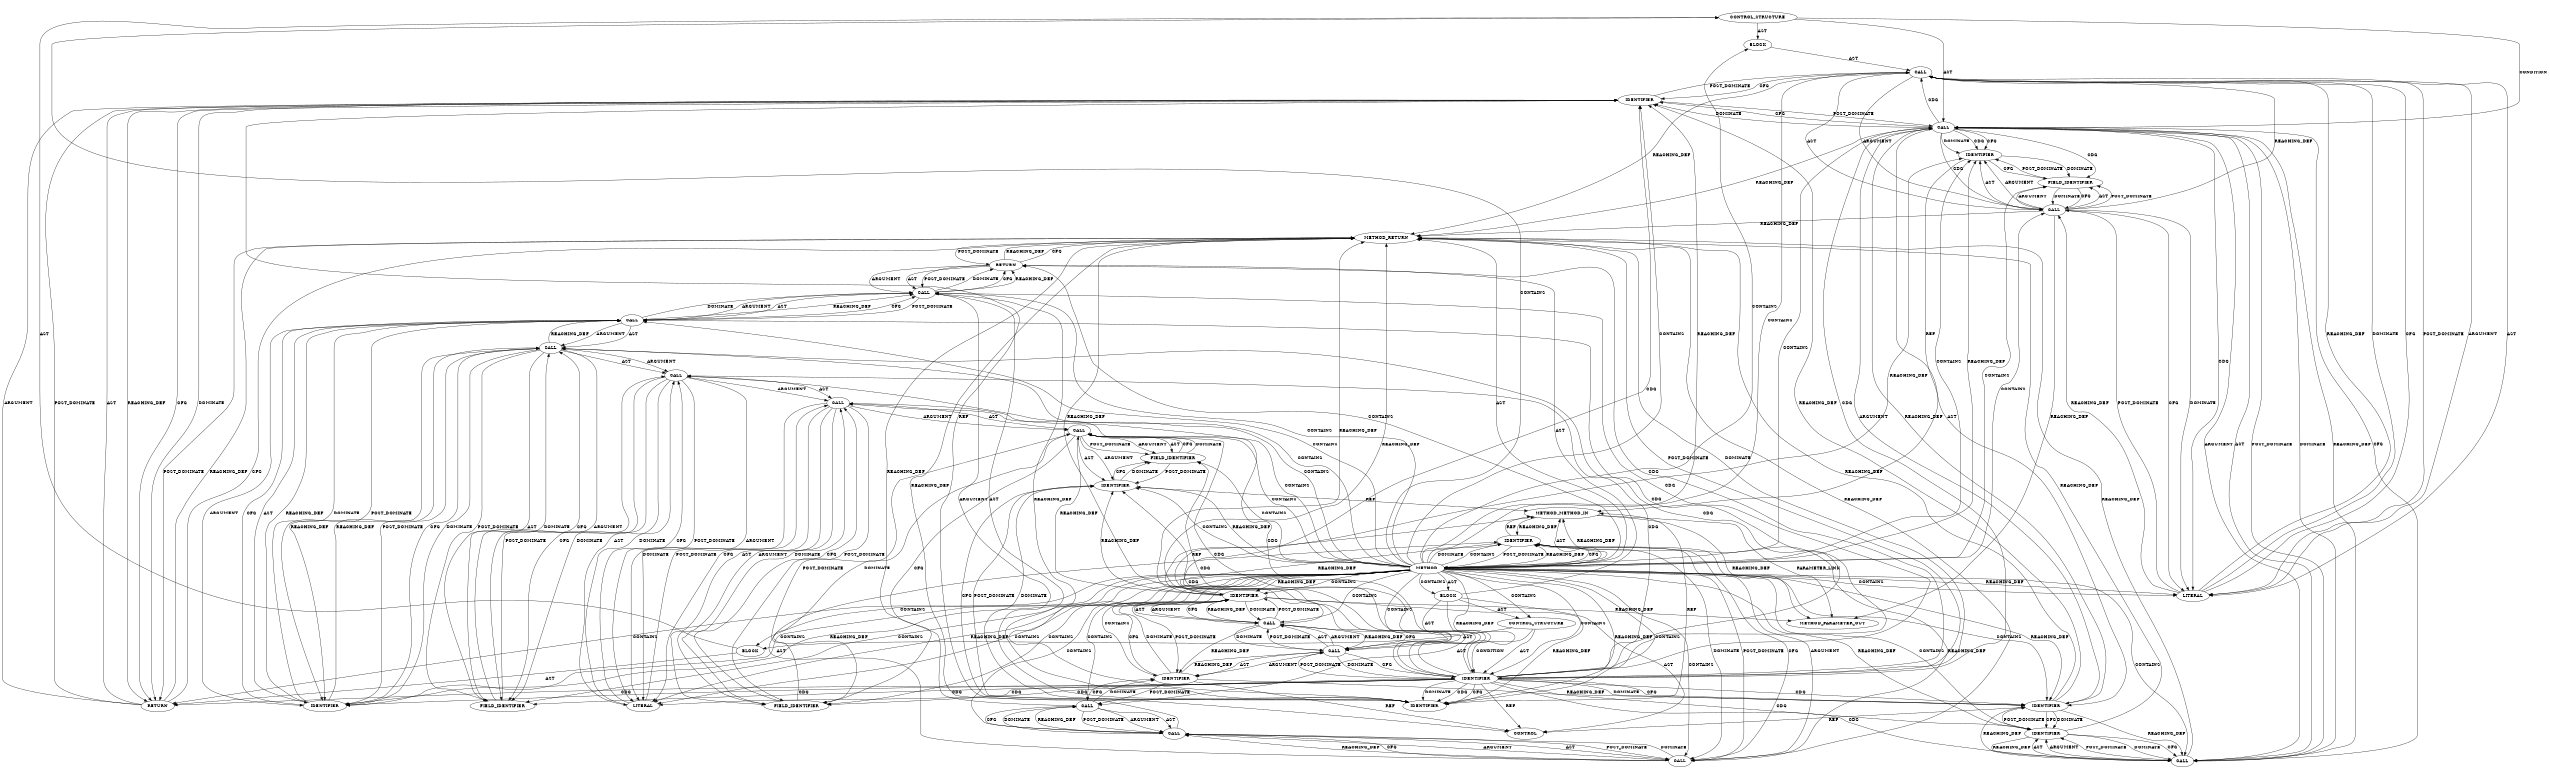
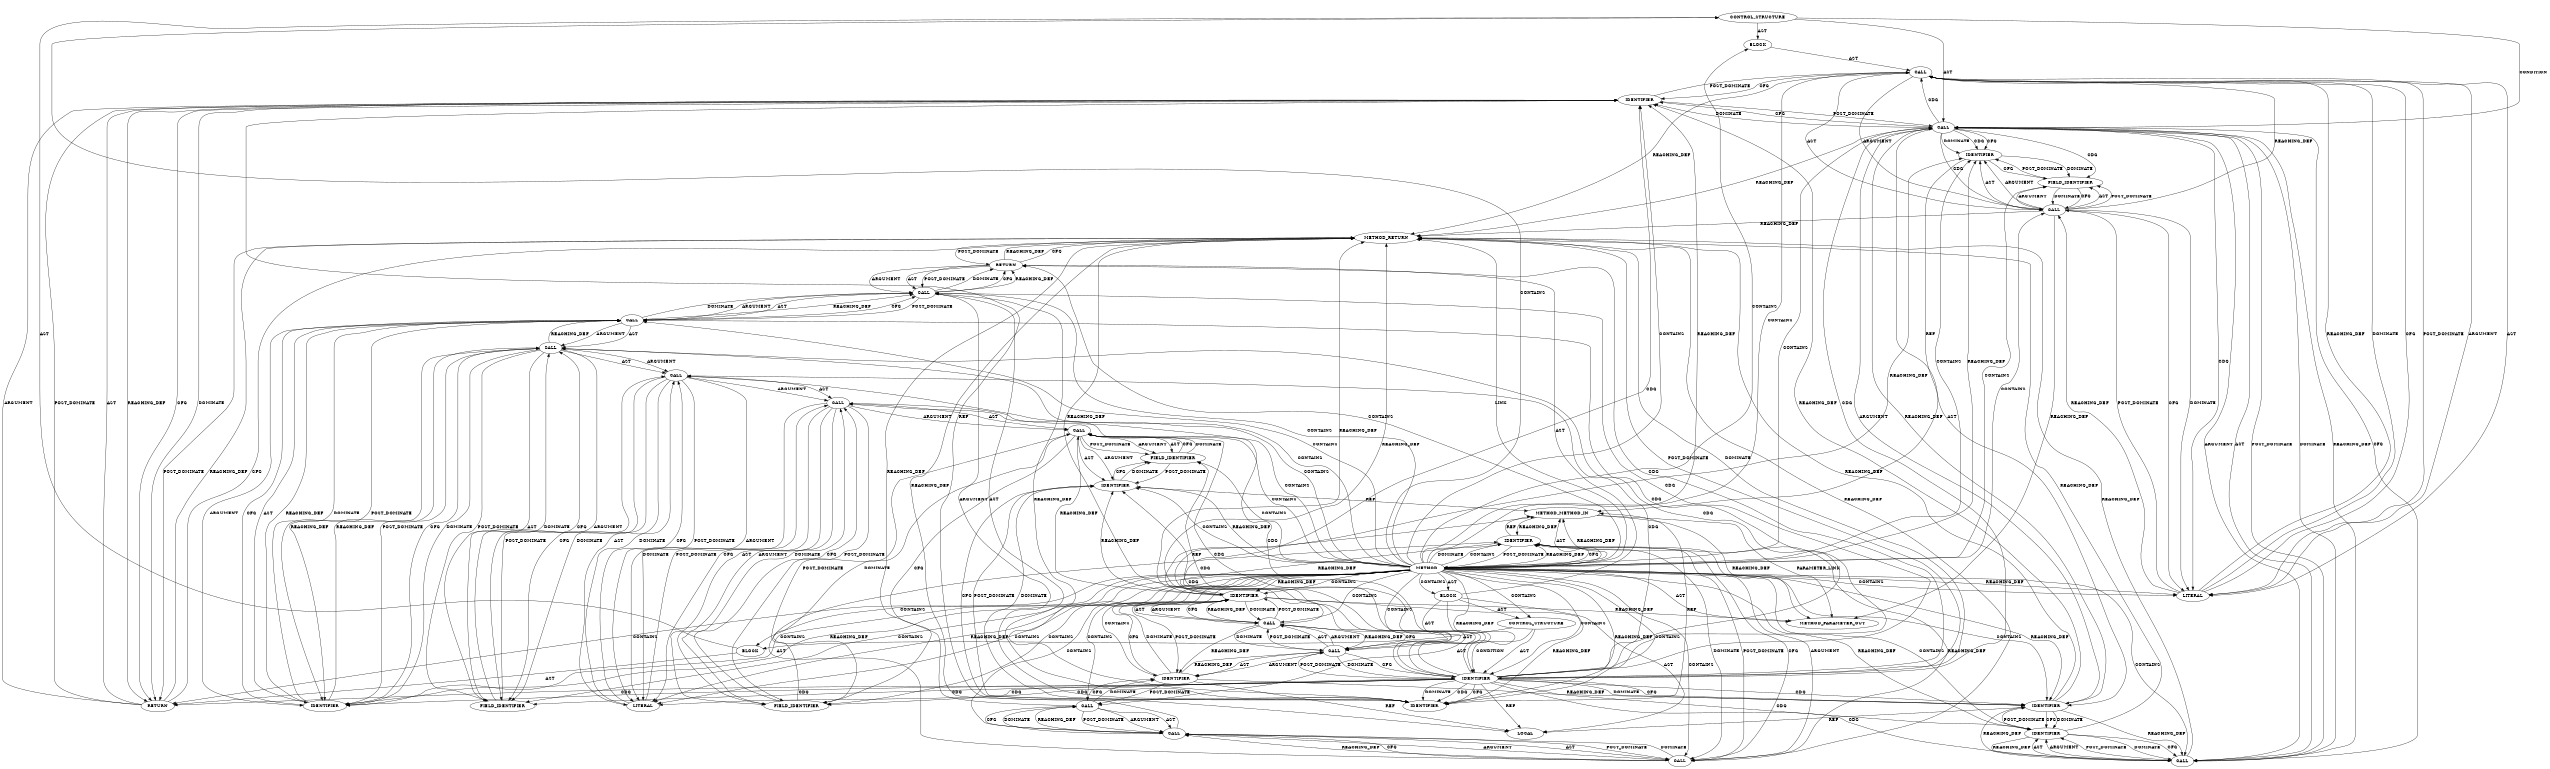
(1501, 403) -> (1501, 403)
none -> (1646, 582)
(1525, 734) -> (1525, 734)
